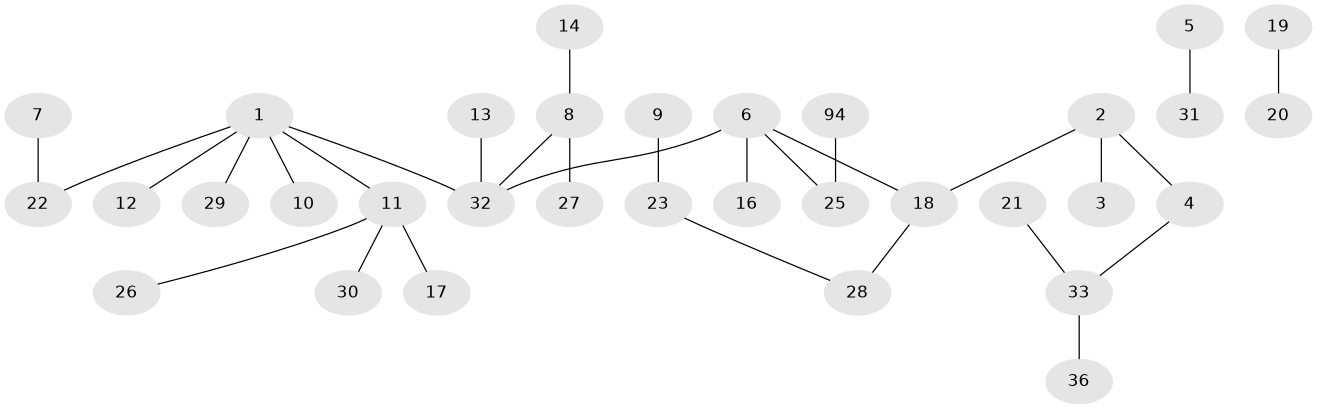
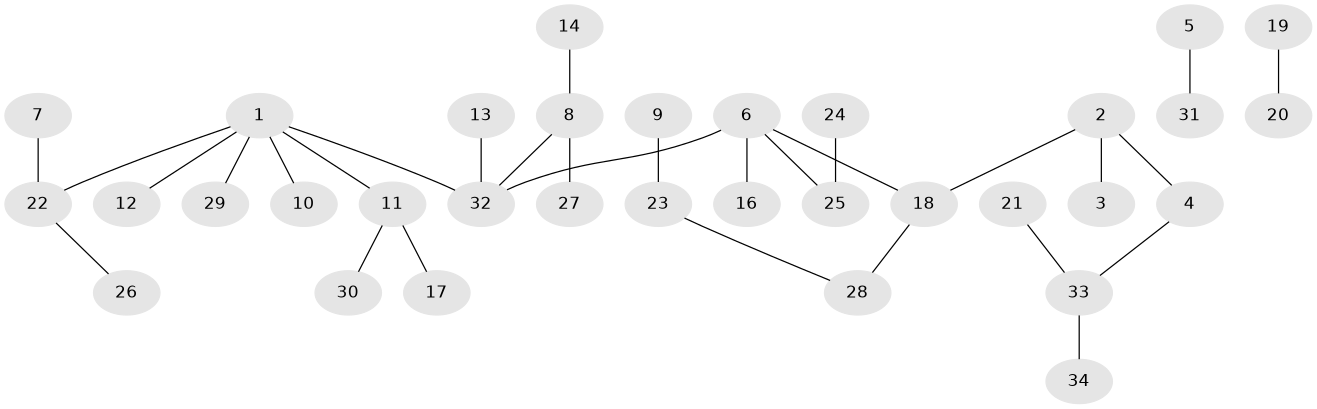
(836, 116) -> (836, 116)
(263, 255) -> (82, 248)
(1079, 381) -> (1079, 381)
